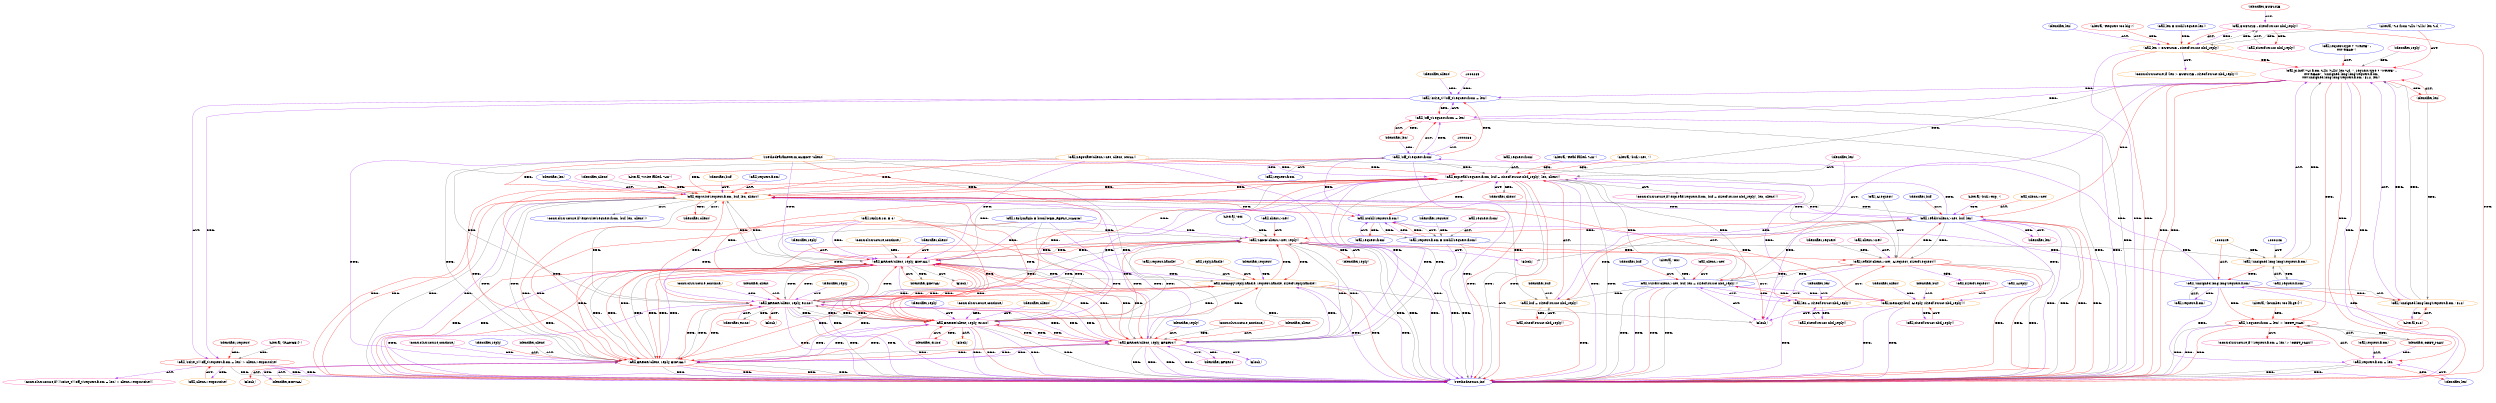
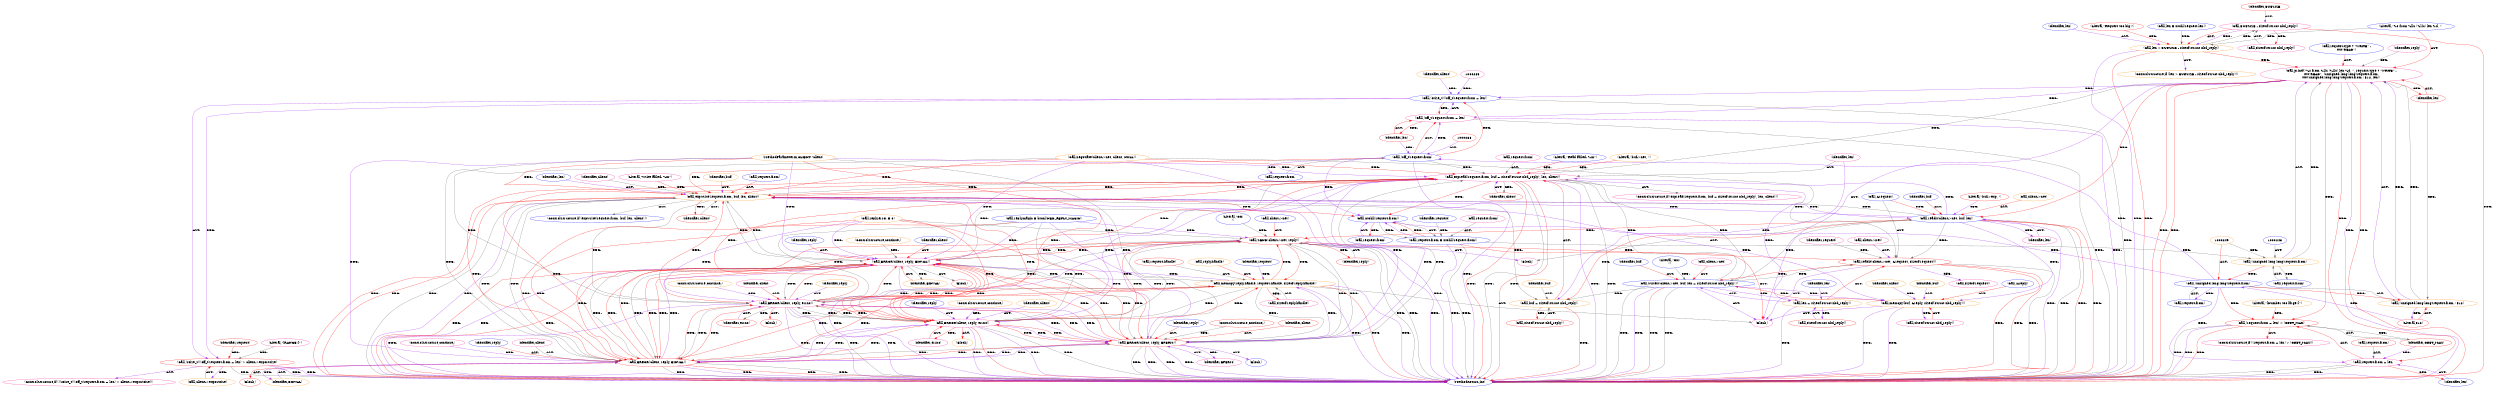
(1306, 203) -> (1306, 203)
(1919, 240) -> (1912, 207)
none -> (1289, 303)
